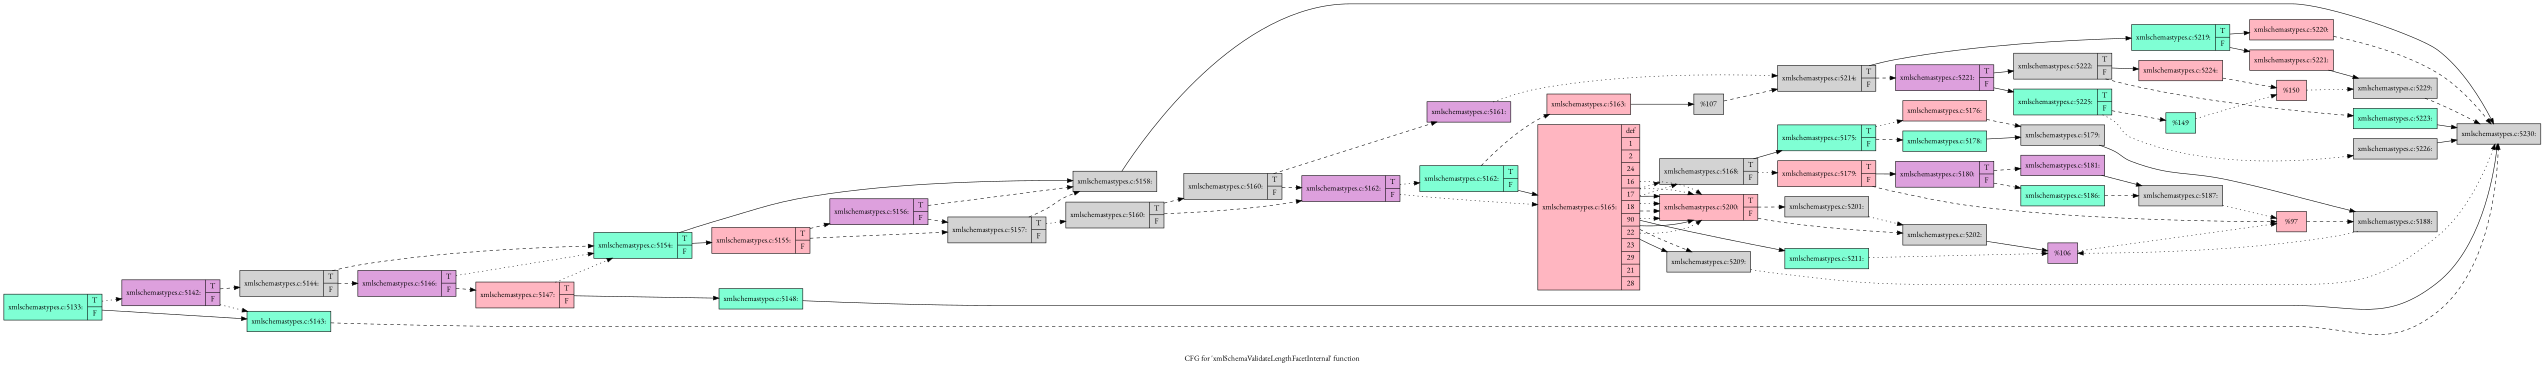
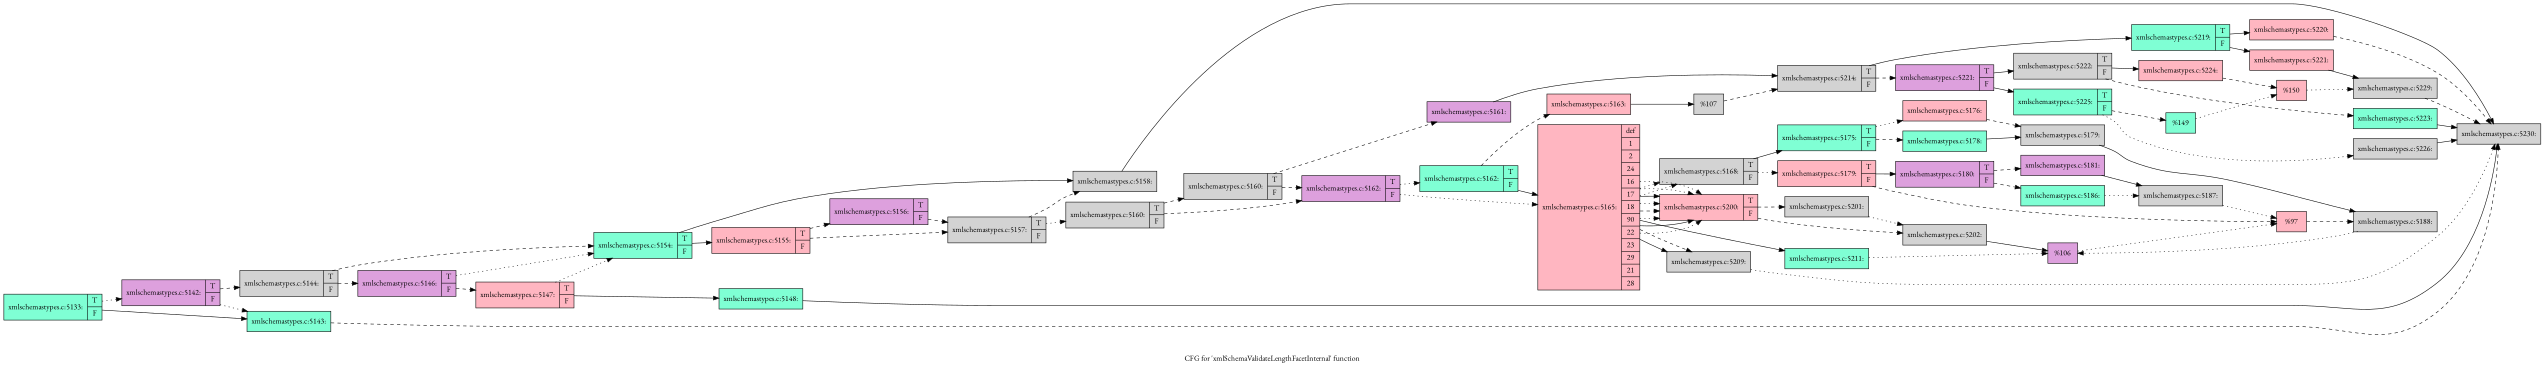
(1631, 78) -> (1631, 78)
(998, 196) -> none
(2119, 196) -> (2119, 196)
